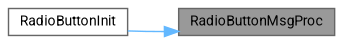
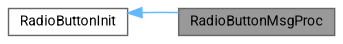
(146, 31) -> (160, 12)
